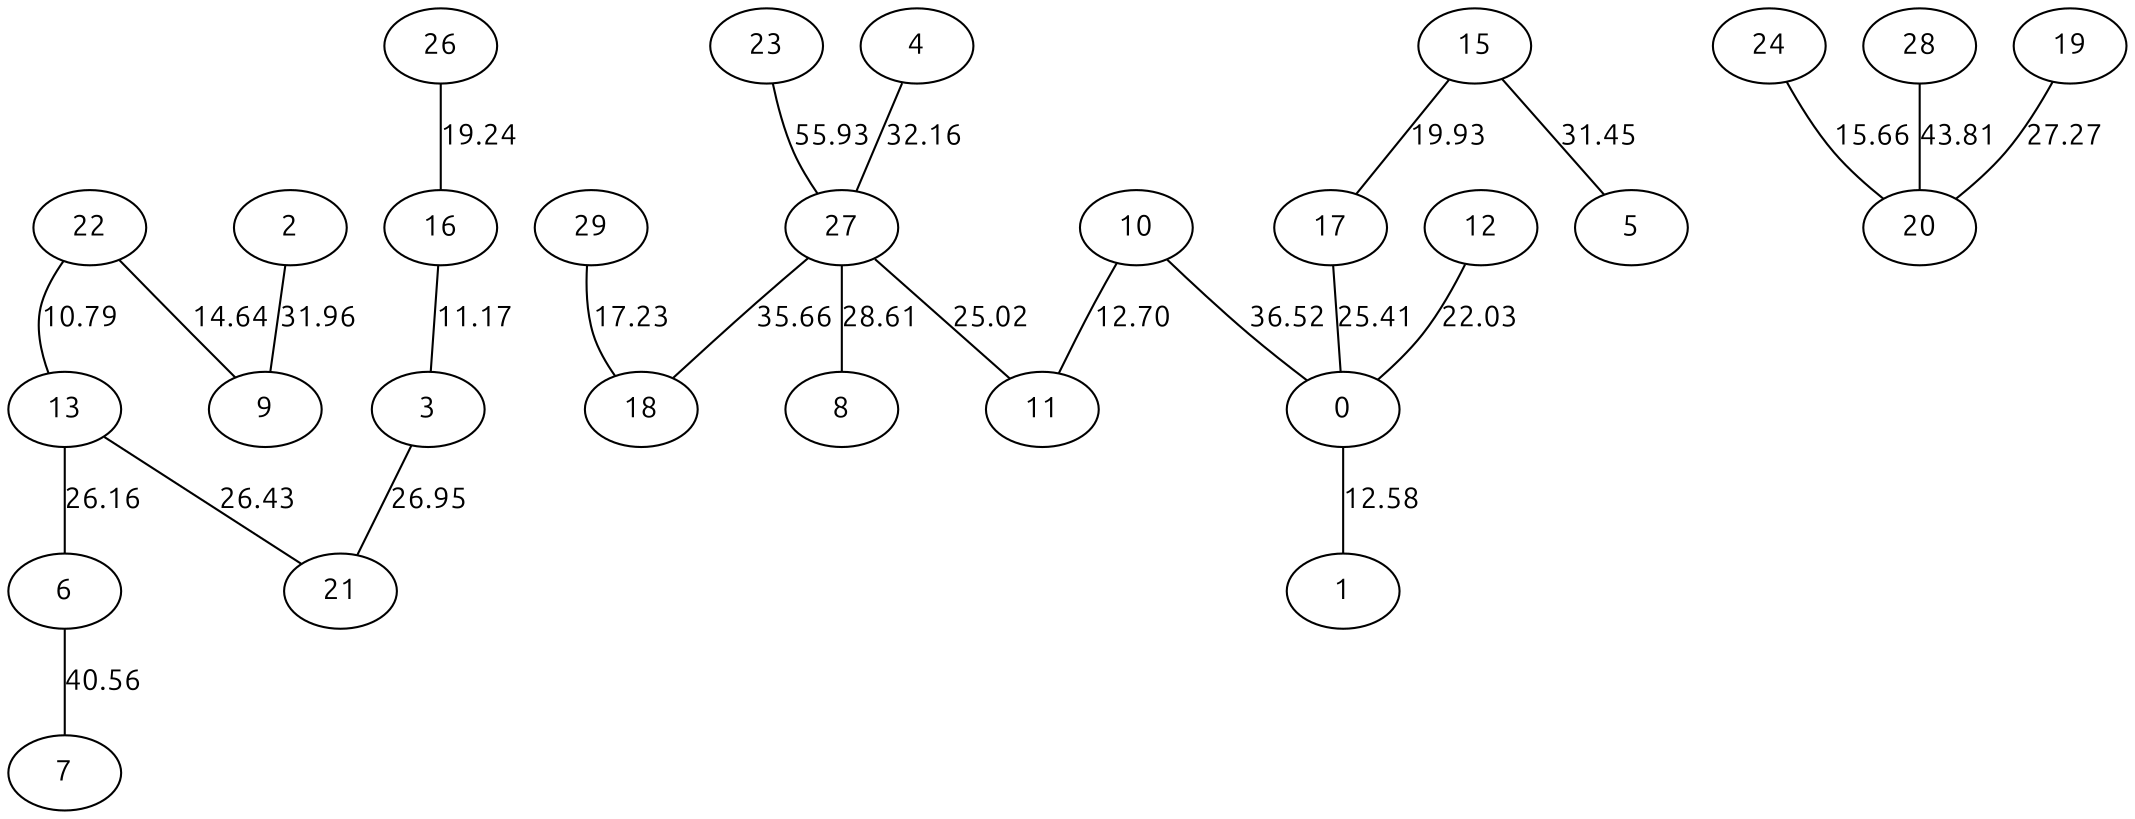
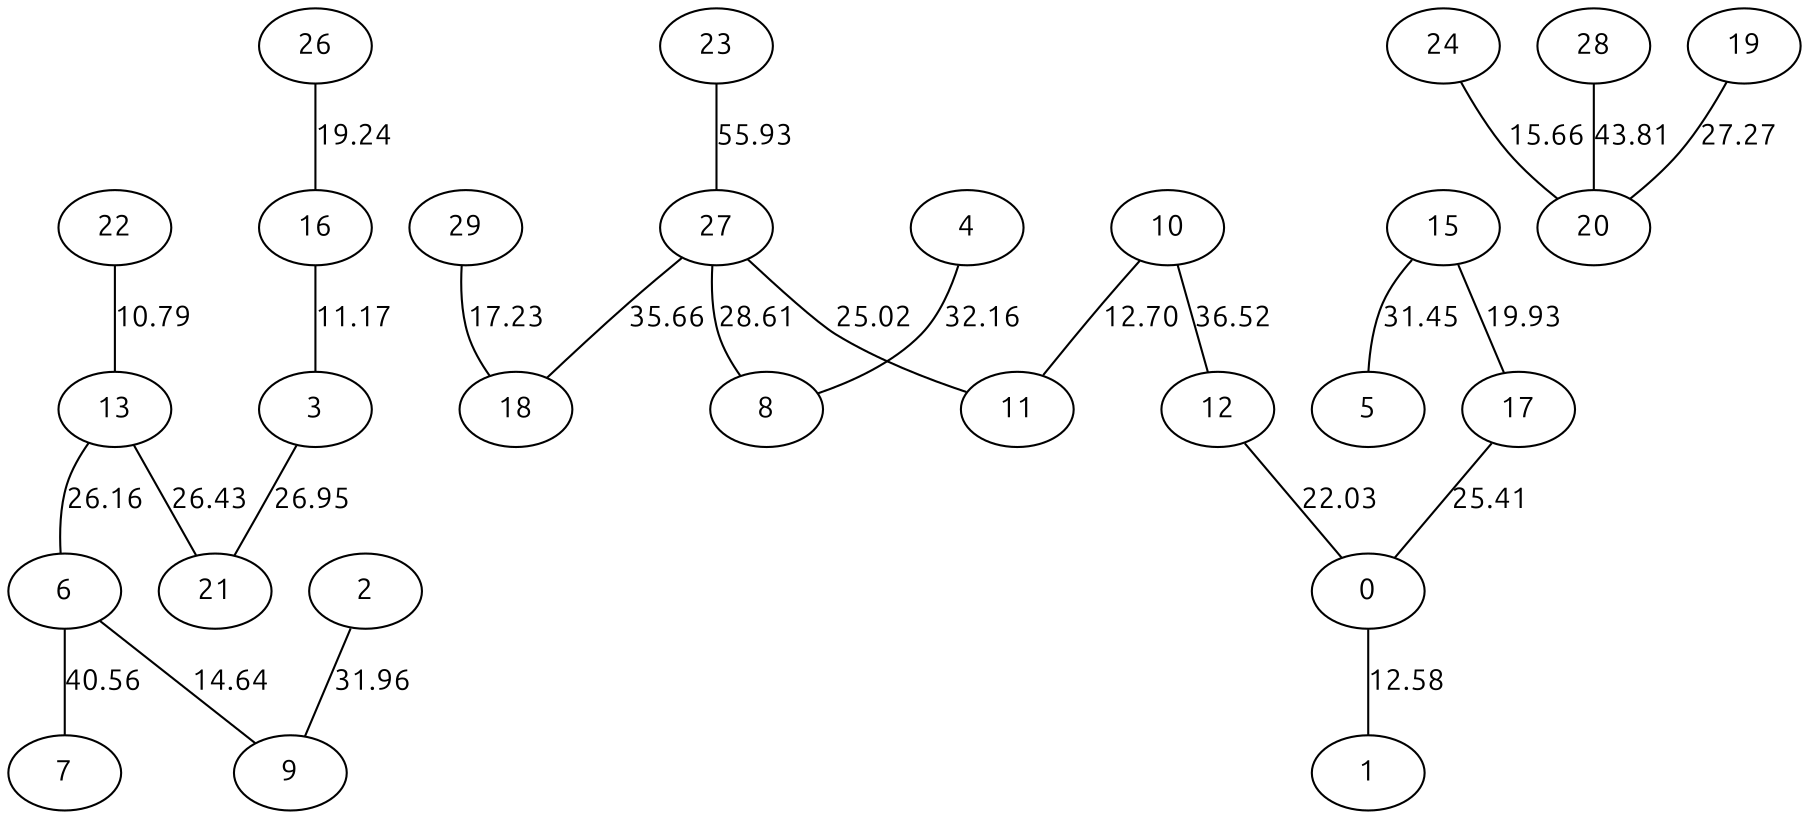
(879, 137) -> (906, 348)
(177, 319) -> (178, 682)
(1235, 322) -> (1193, 319)
